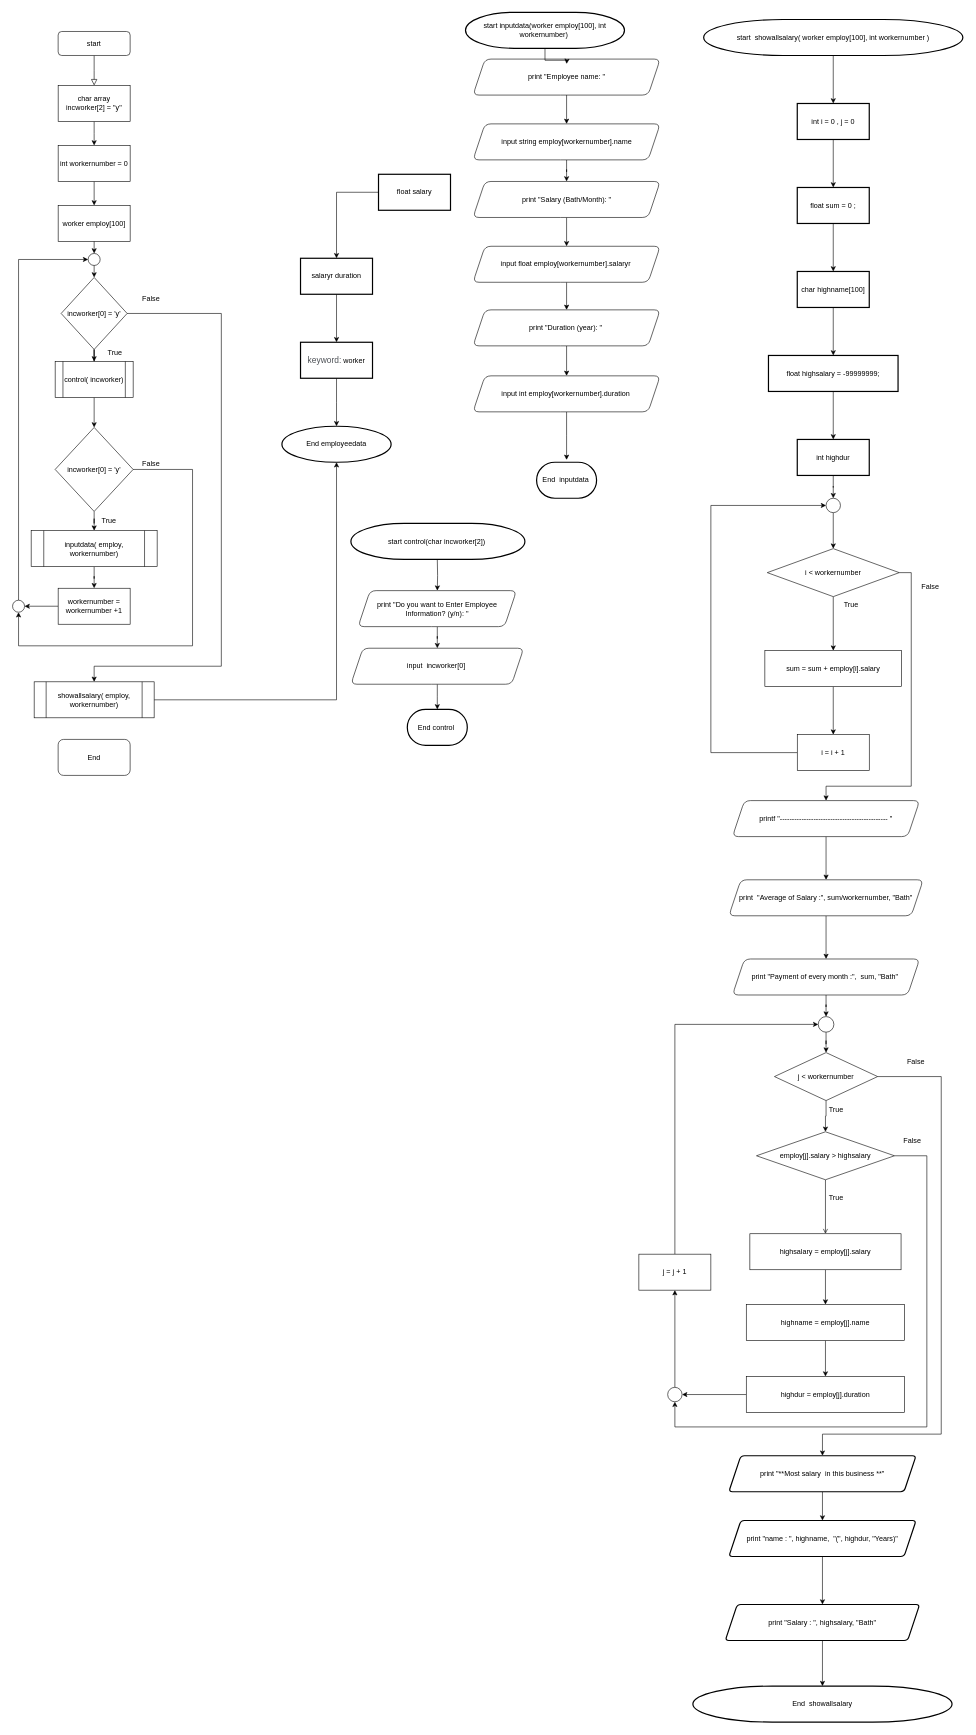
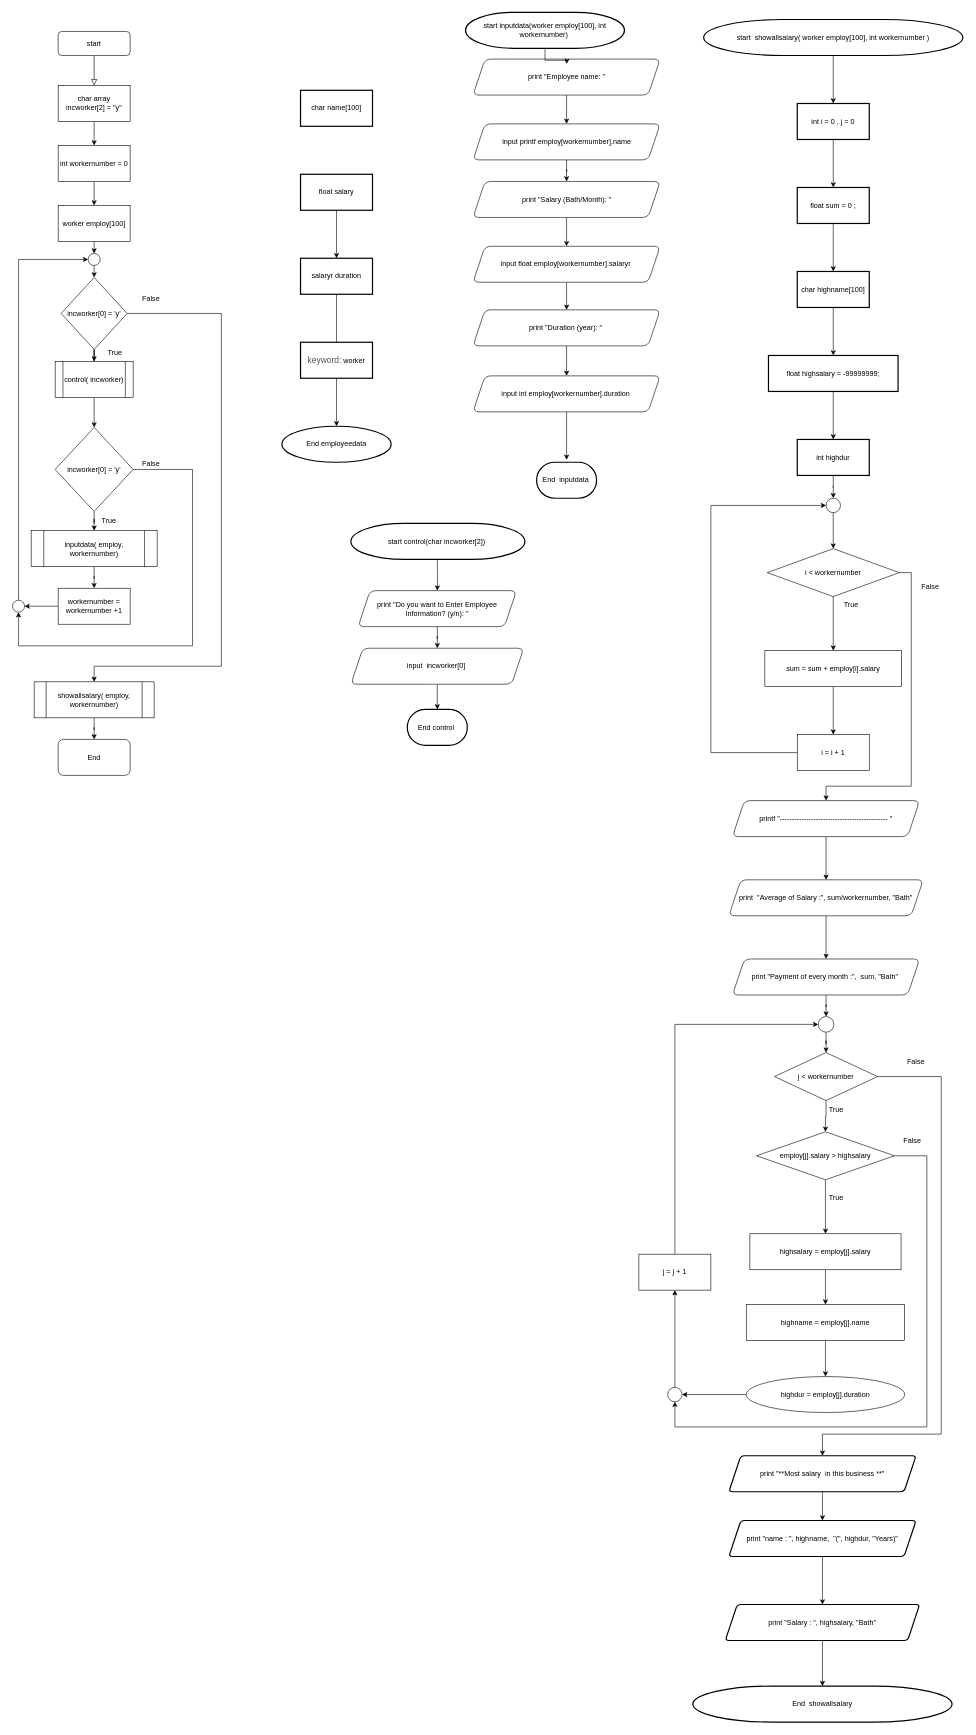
none -> (336, 108)
(567, 142) -> (567, 142)
(414, 192) -> (336, 192)
(336, 336) -> (336, 338)
(336, 585) -> (94, 728)
(825, 1230) -> (825, 1228)
(825, 1395) -> (825, 1395)
